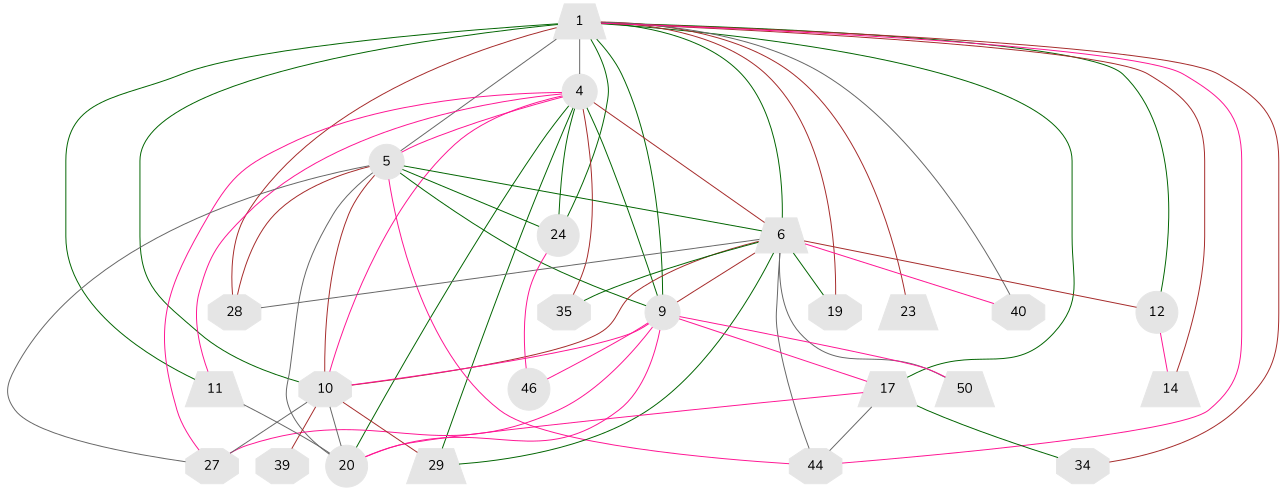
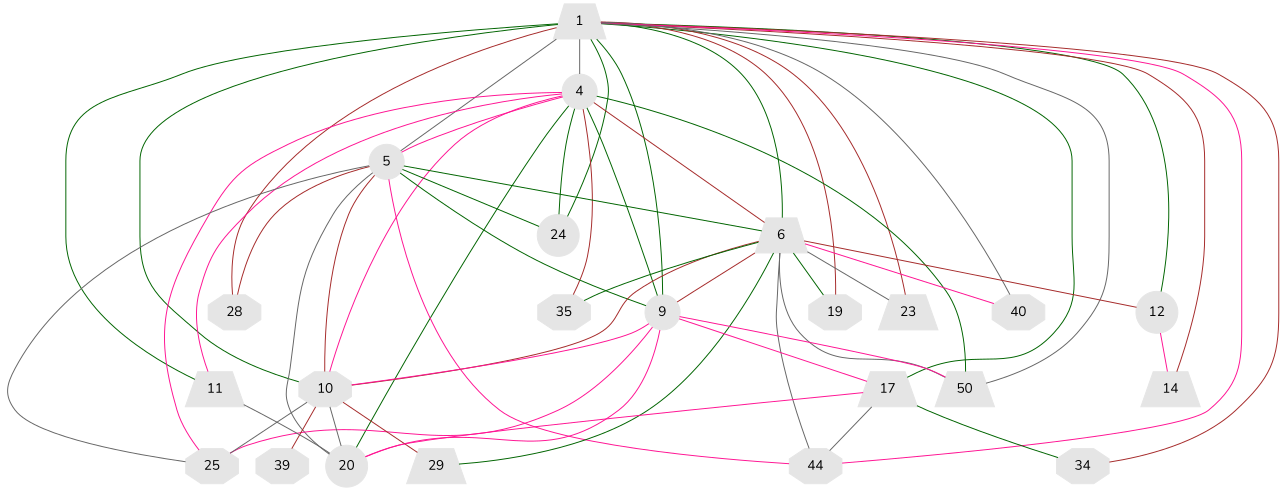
none -> (1017, 79)
(523, 272) -> (848, 276)
(502, 286) -> (815, 179)
(529, 389) -> none
(212, 466) -> (212, 466)
